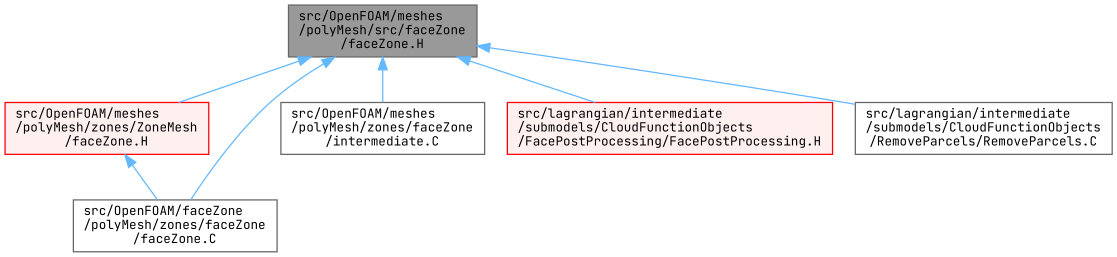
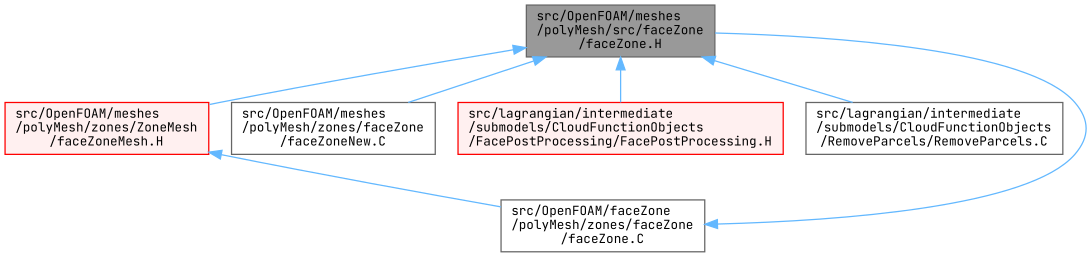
(249, 124) -> (1086, 127)
(107, 128) -> (107, 128)
(383, 128) -> (333, 128)
